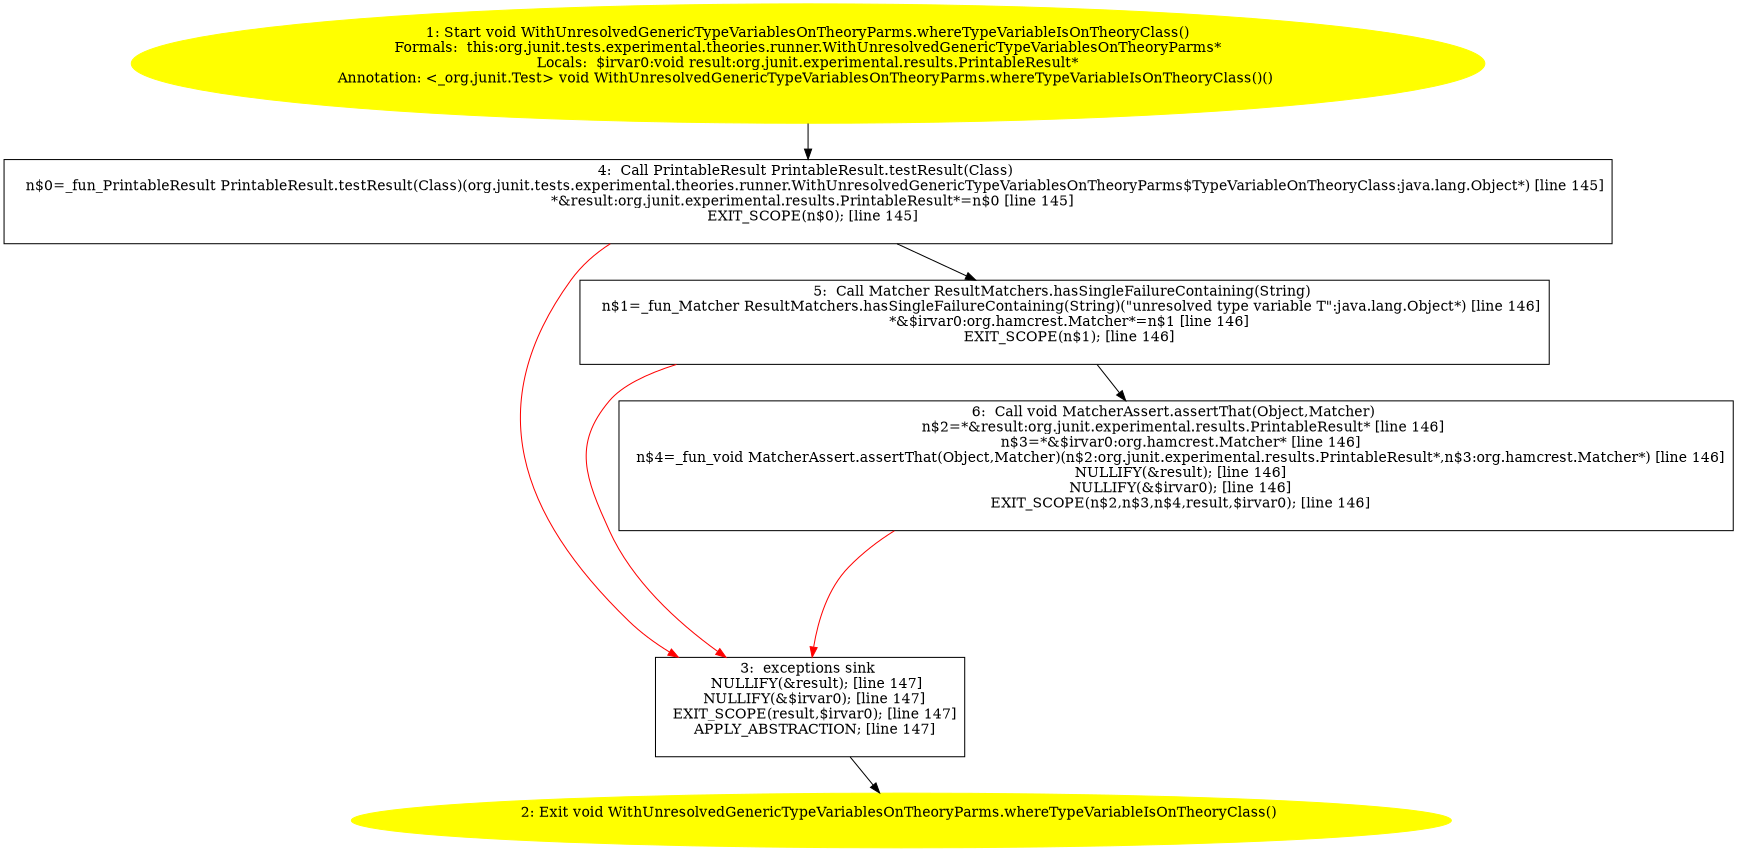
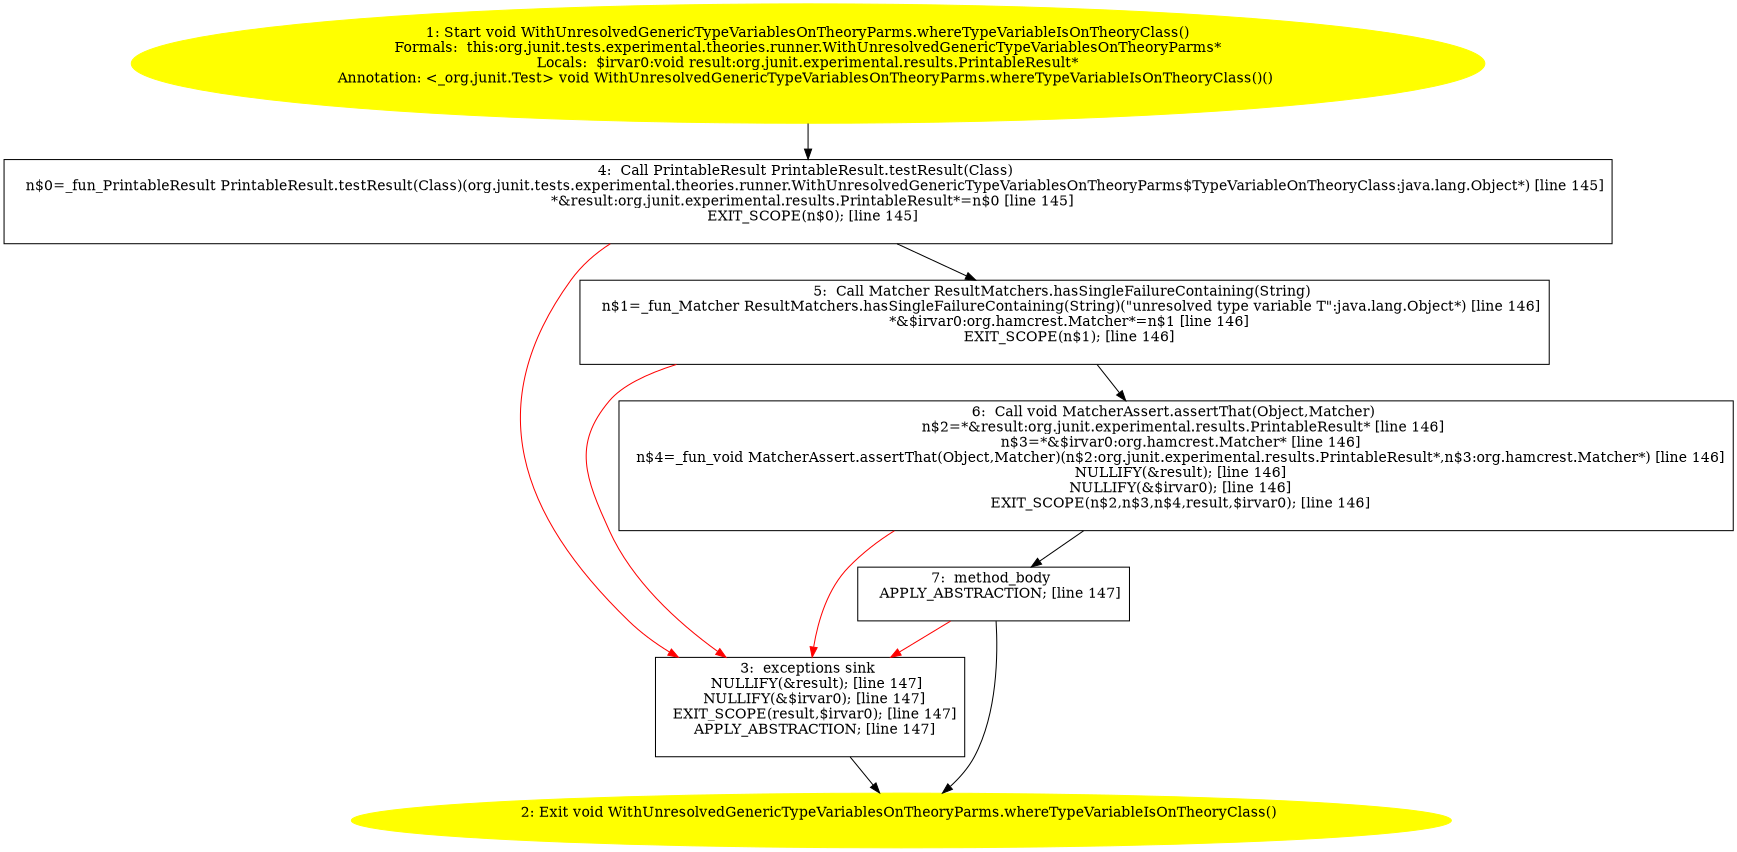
none -> (994, 594)
